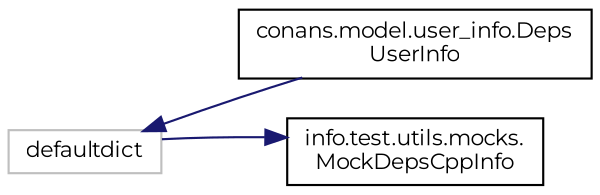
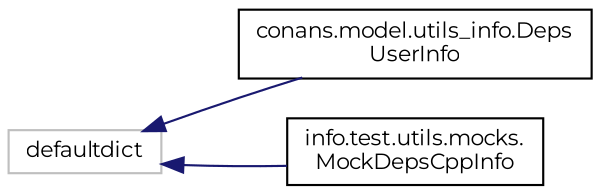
(415, 44) -> (415, 44)
(213, 137) -> (235, 166)
